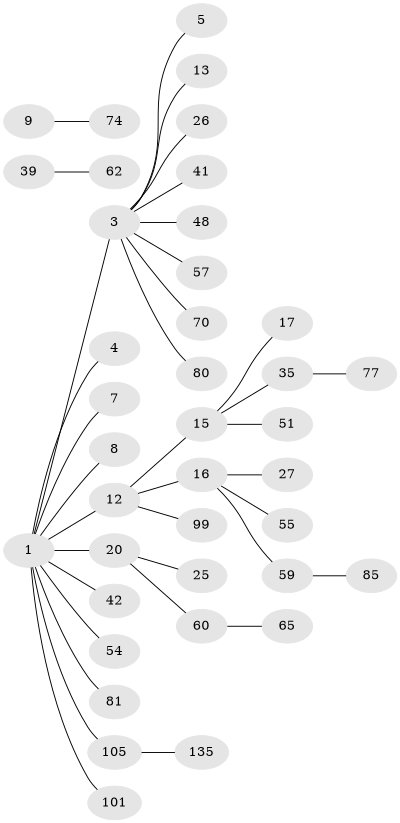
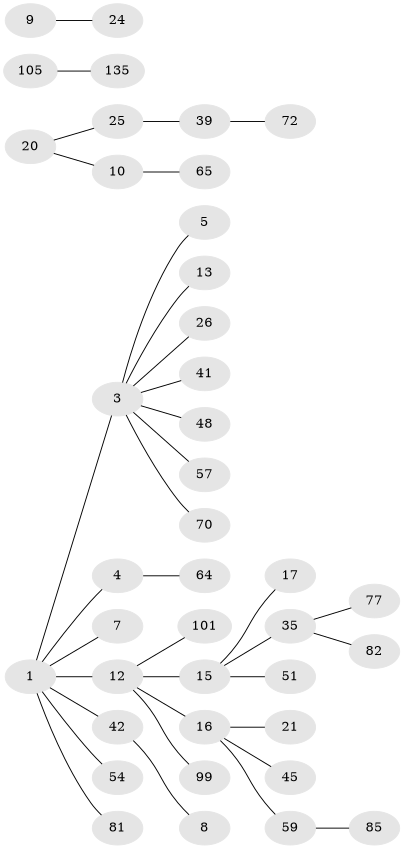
(115, 122) -> (118, 21)
none -> (161, 122)
(115, 172) -> (290, 122)
(202, 374) -> none
(287, 475) -> (290, 727)
(68, 498) -> (161, 778)
(287, 525) -> (290, 778)
(72, 551) -> none
none -> (205, 576)
(202, 626) -> (118, 172)
none -> (374, 652)
(56, 657) -> none
(51, 683) -> (161, 652)
